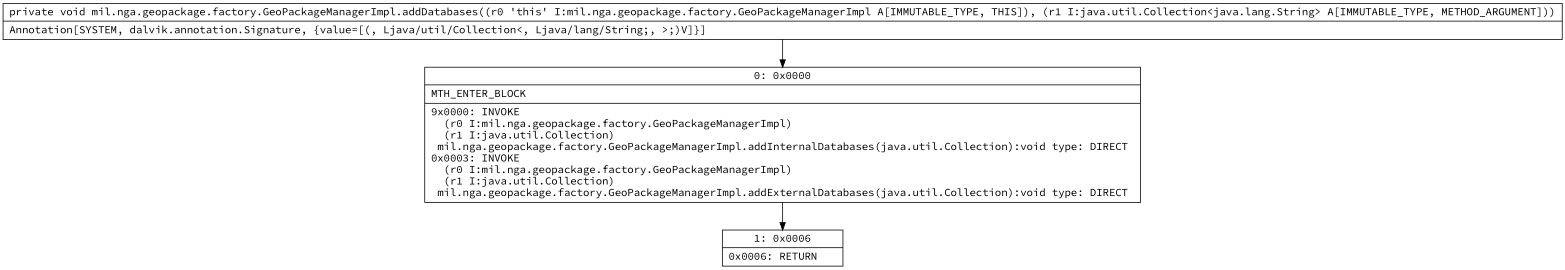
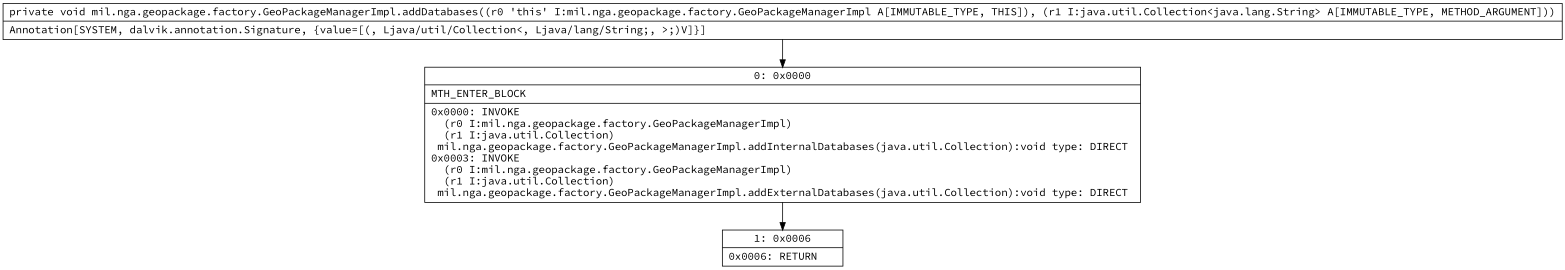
(482, 112) -> (482, 112)
